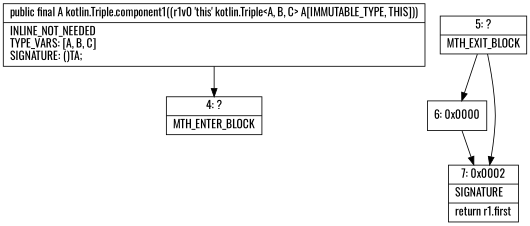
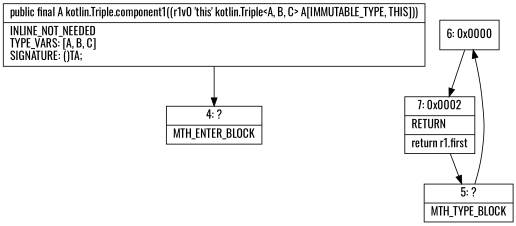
(483, 44) -> (469, 212)
(495, 105) -> (455, 165)
(479, 193) -> (429, 125)
